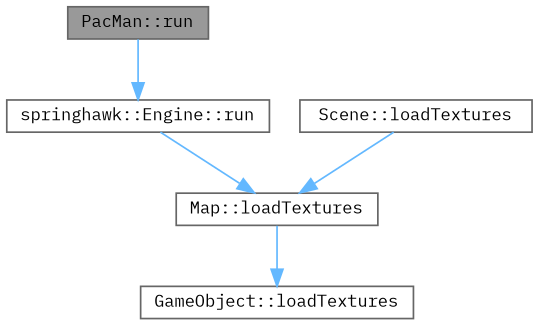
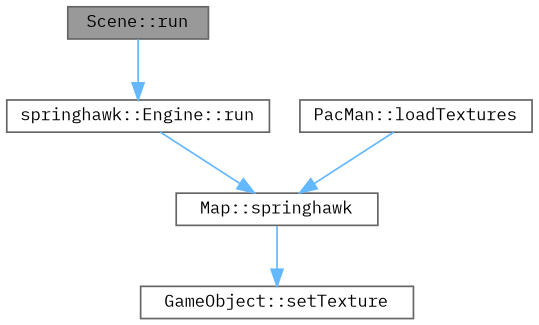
(138, 23) -> (138, 23)
(416, 116) -> (416, 116)
(277, 209) -> (277, 209)
(277, 302) -> (277, 302)
